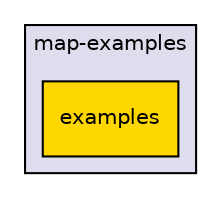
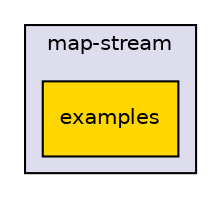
(111, 45) -> (111, 45)
